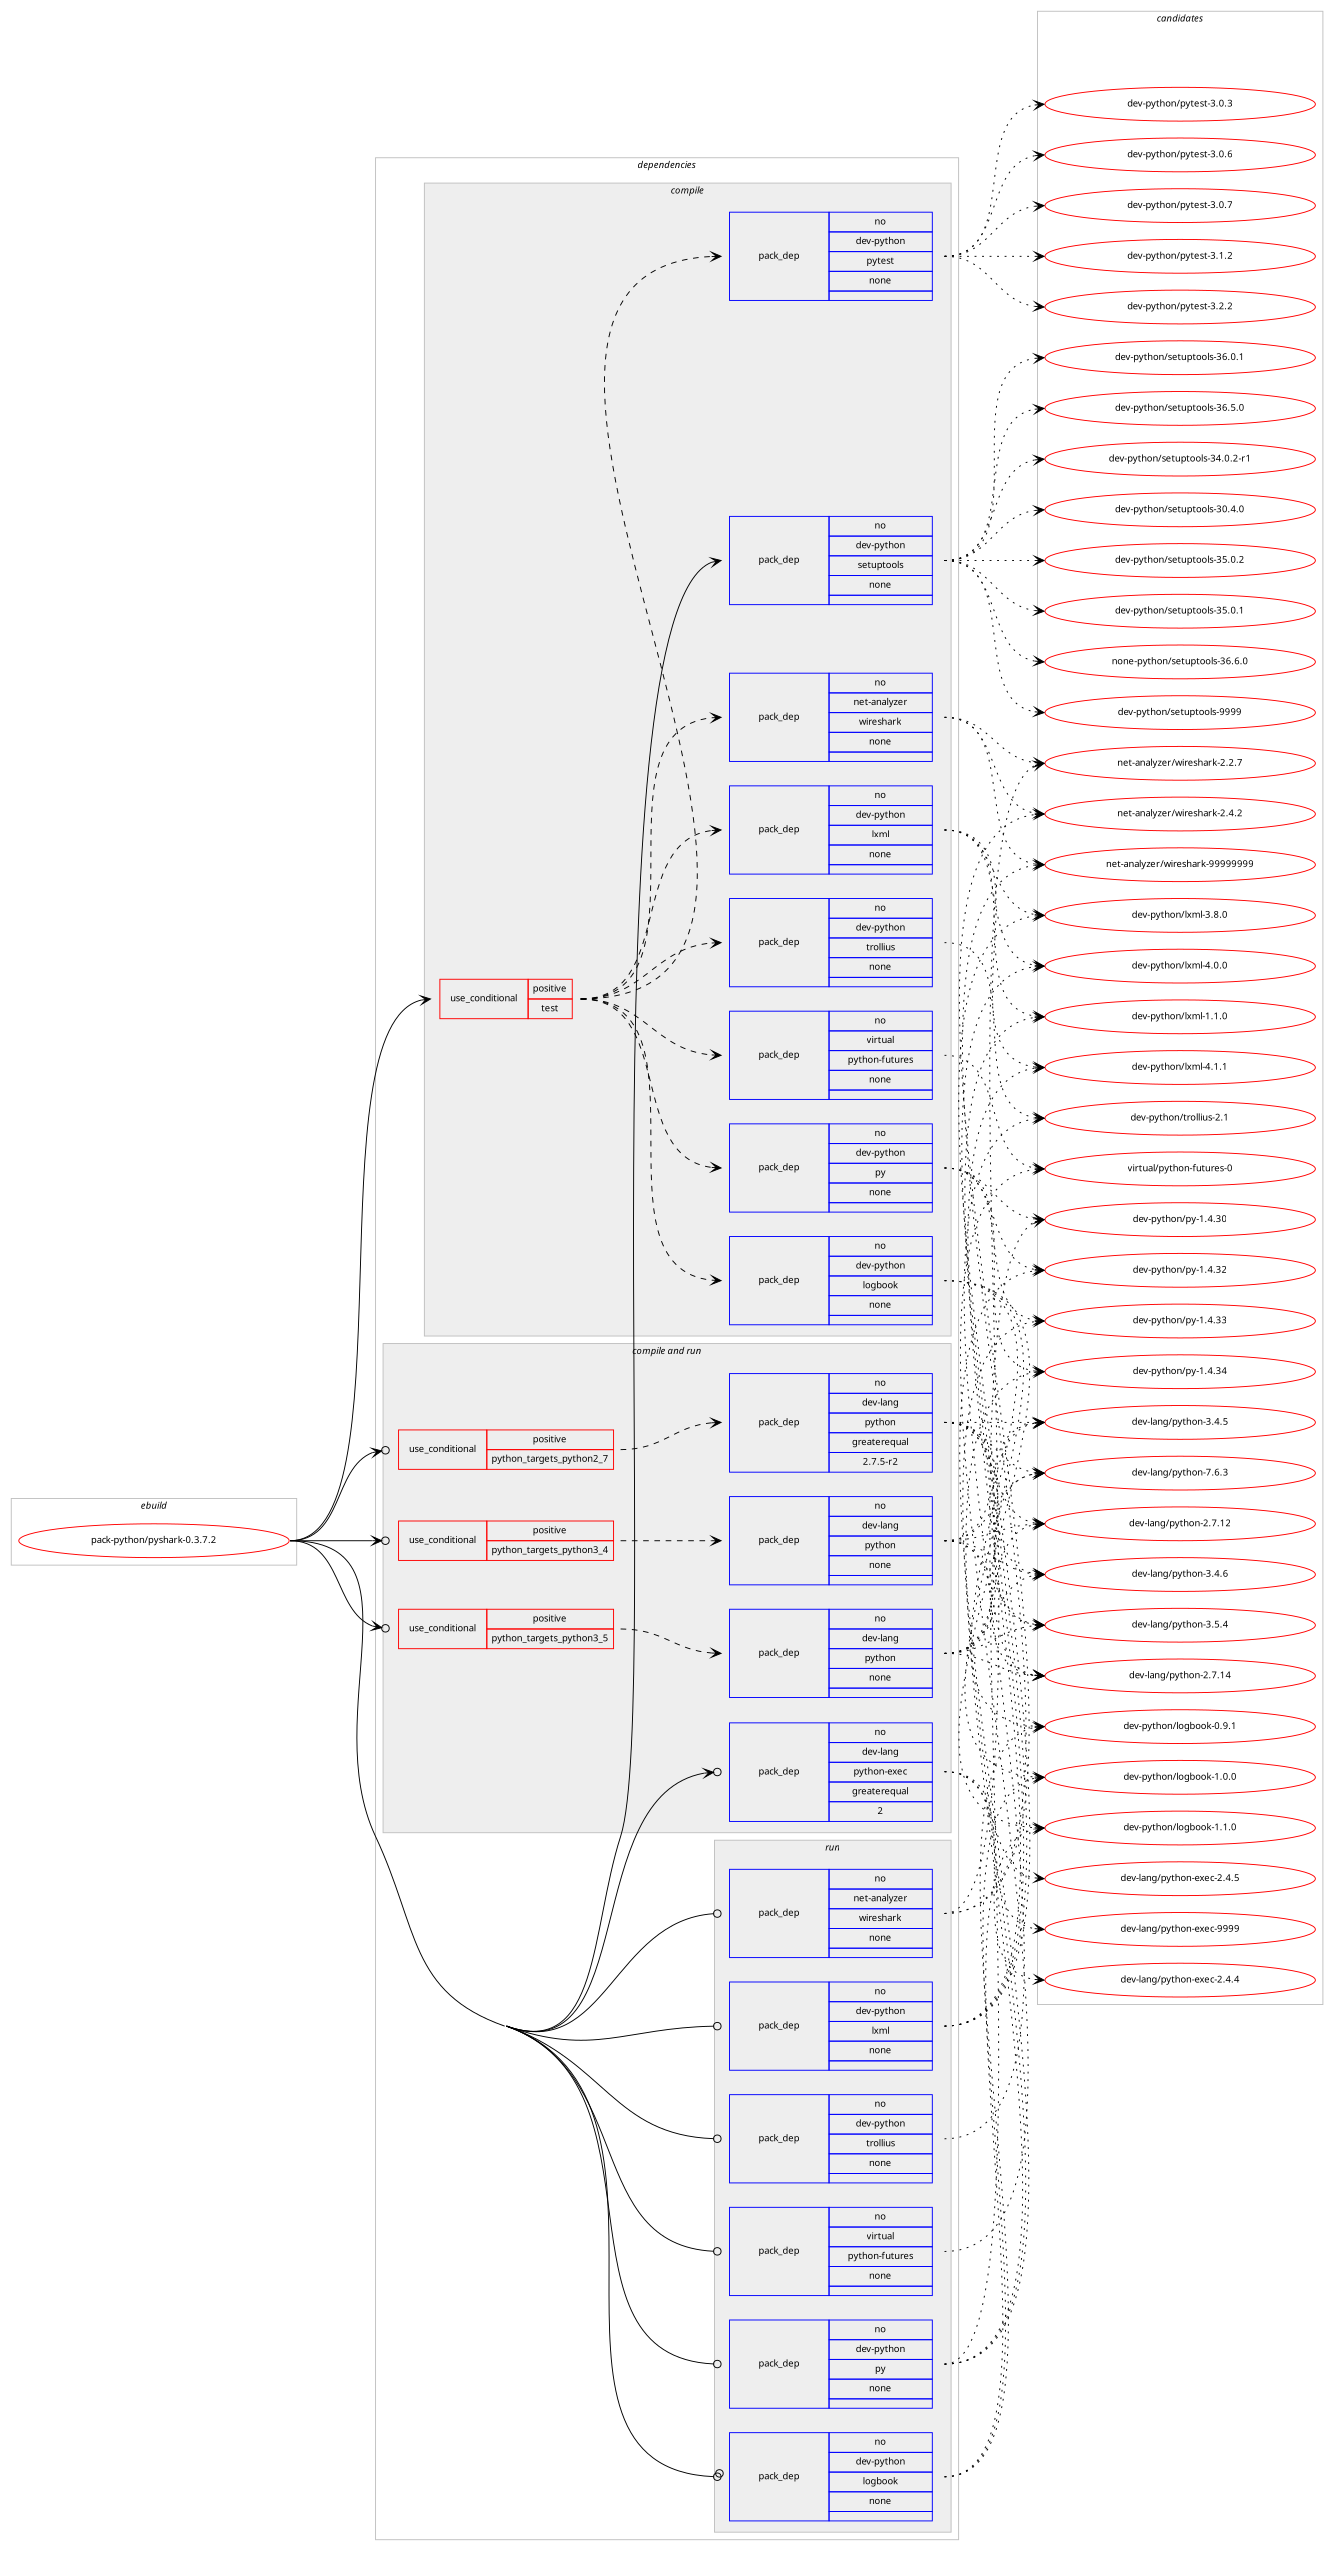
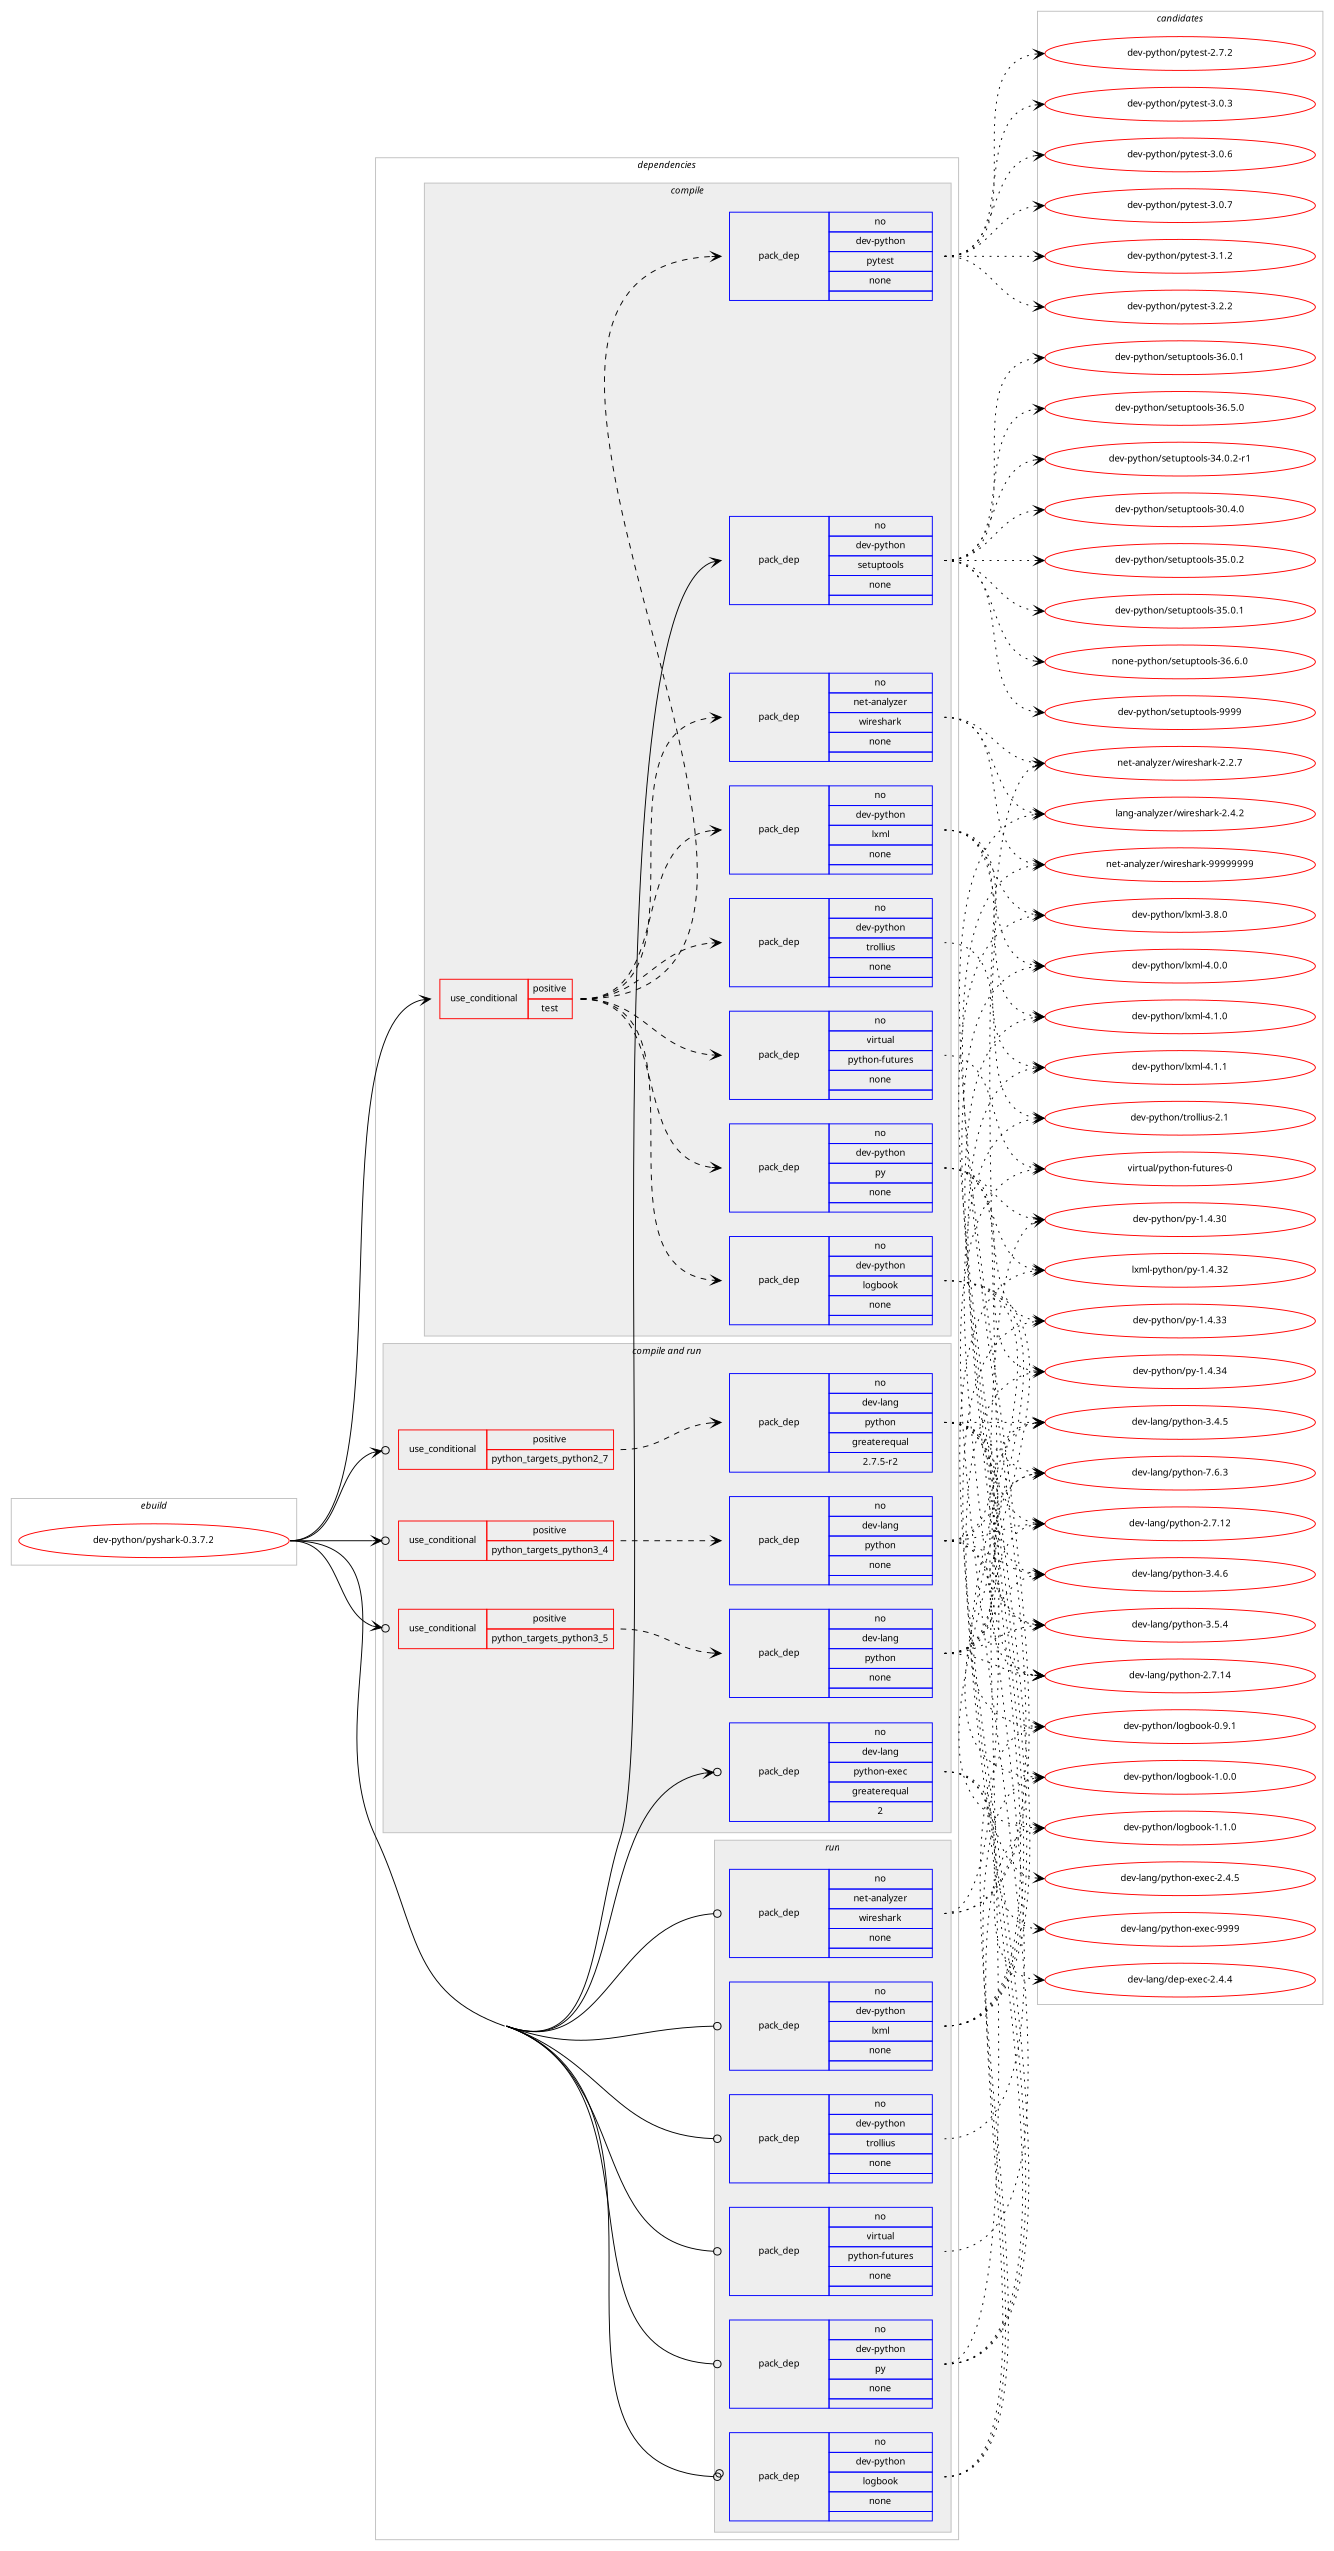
none -> (1180, 54)
(1180, 814) -> (1180, 814)
(1180, 1017) -> (1180, 1017)
(1180, 1270) -> (1180, 1270)
(154, 1541) -> (154, 1541)
(1180, 1980) -> (1180, 1980)
